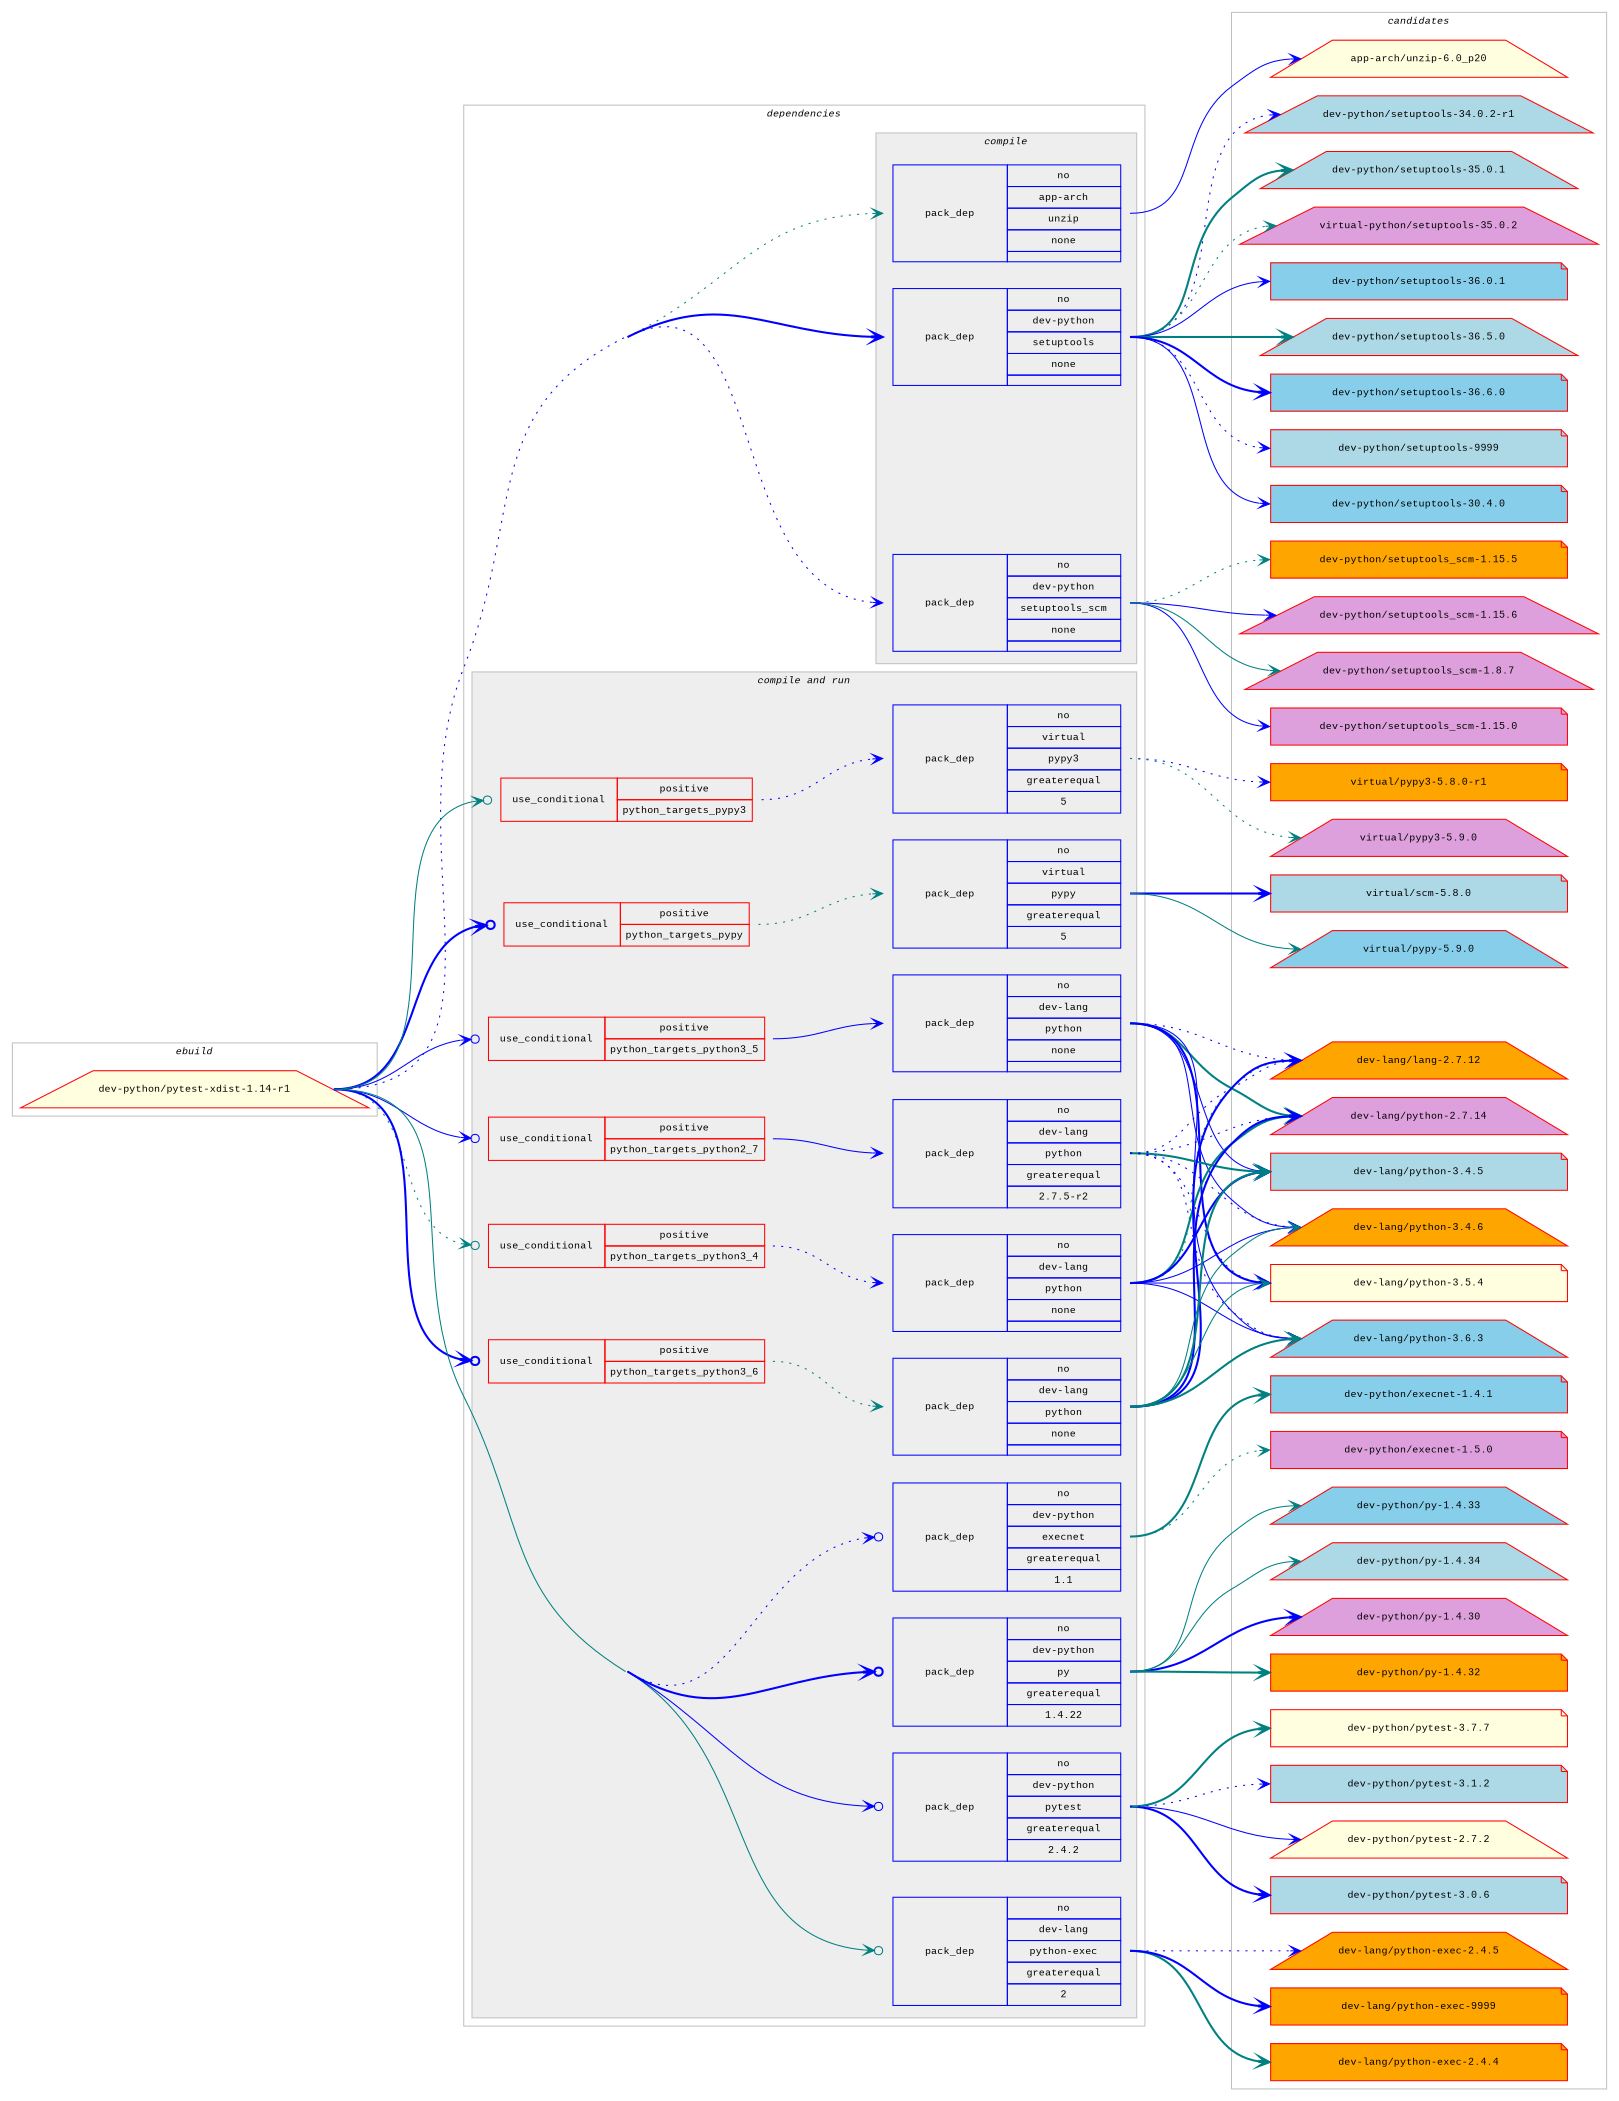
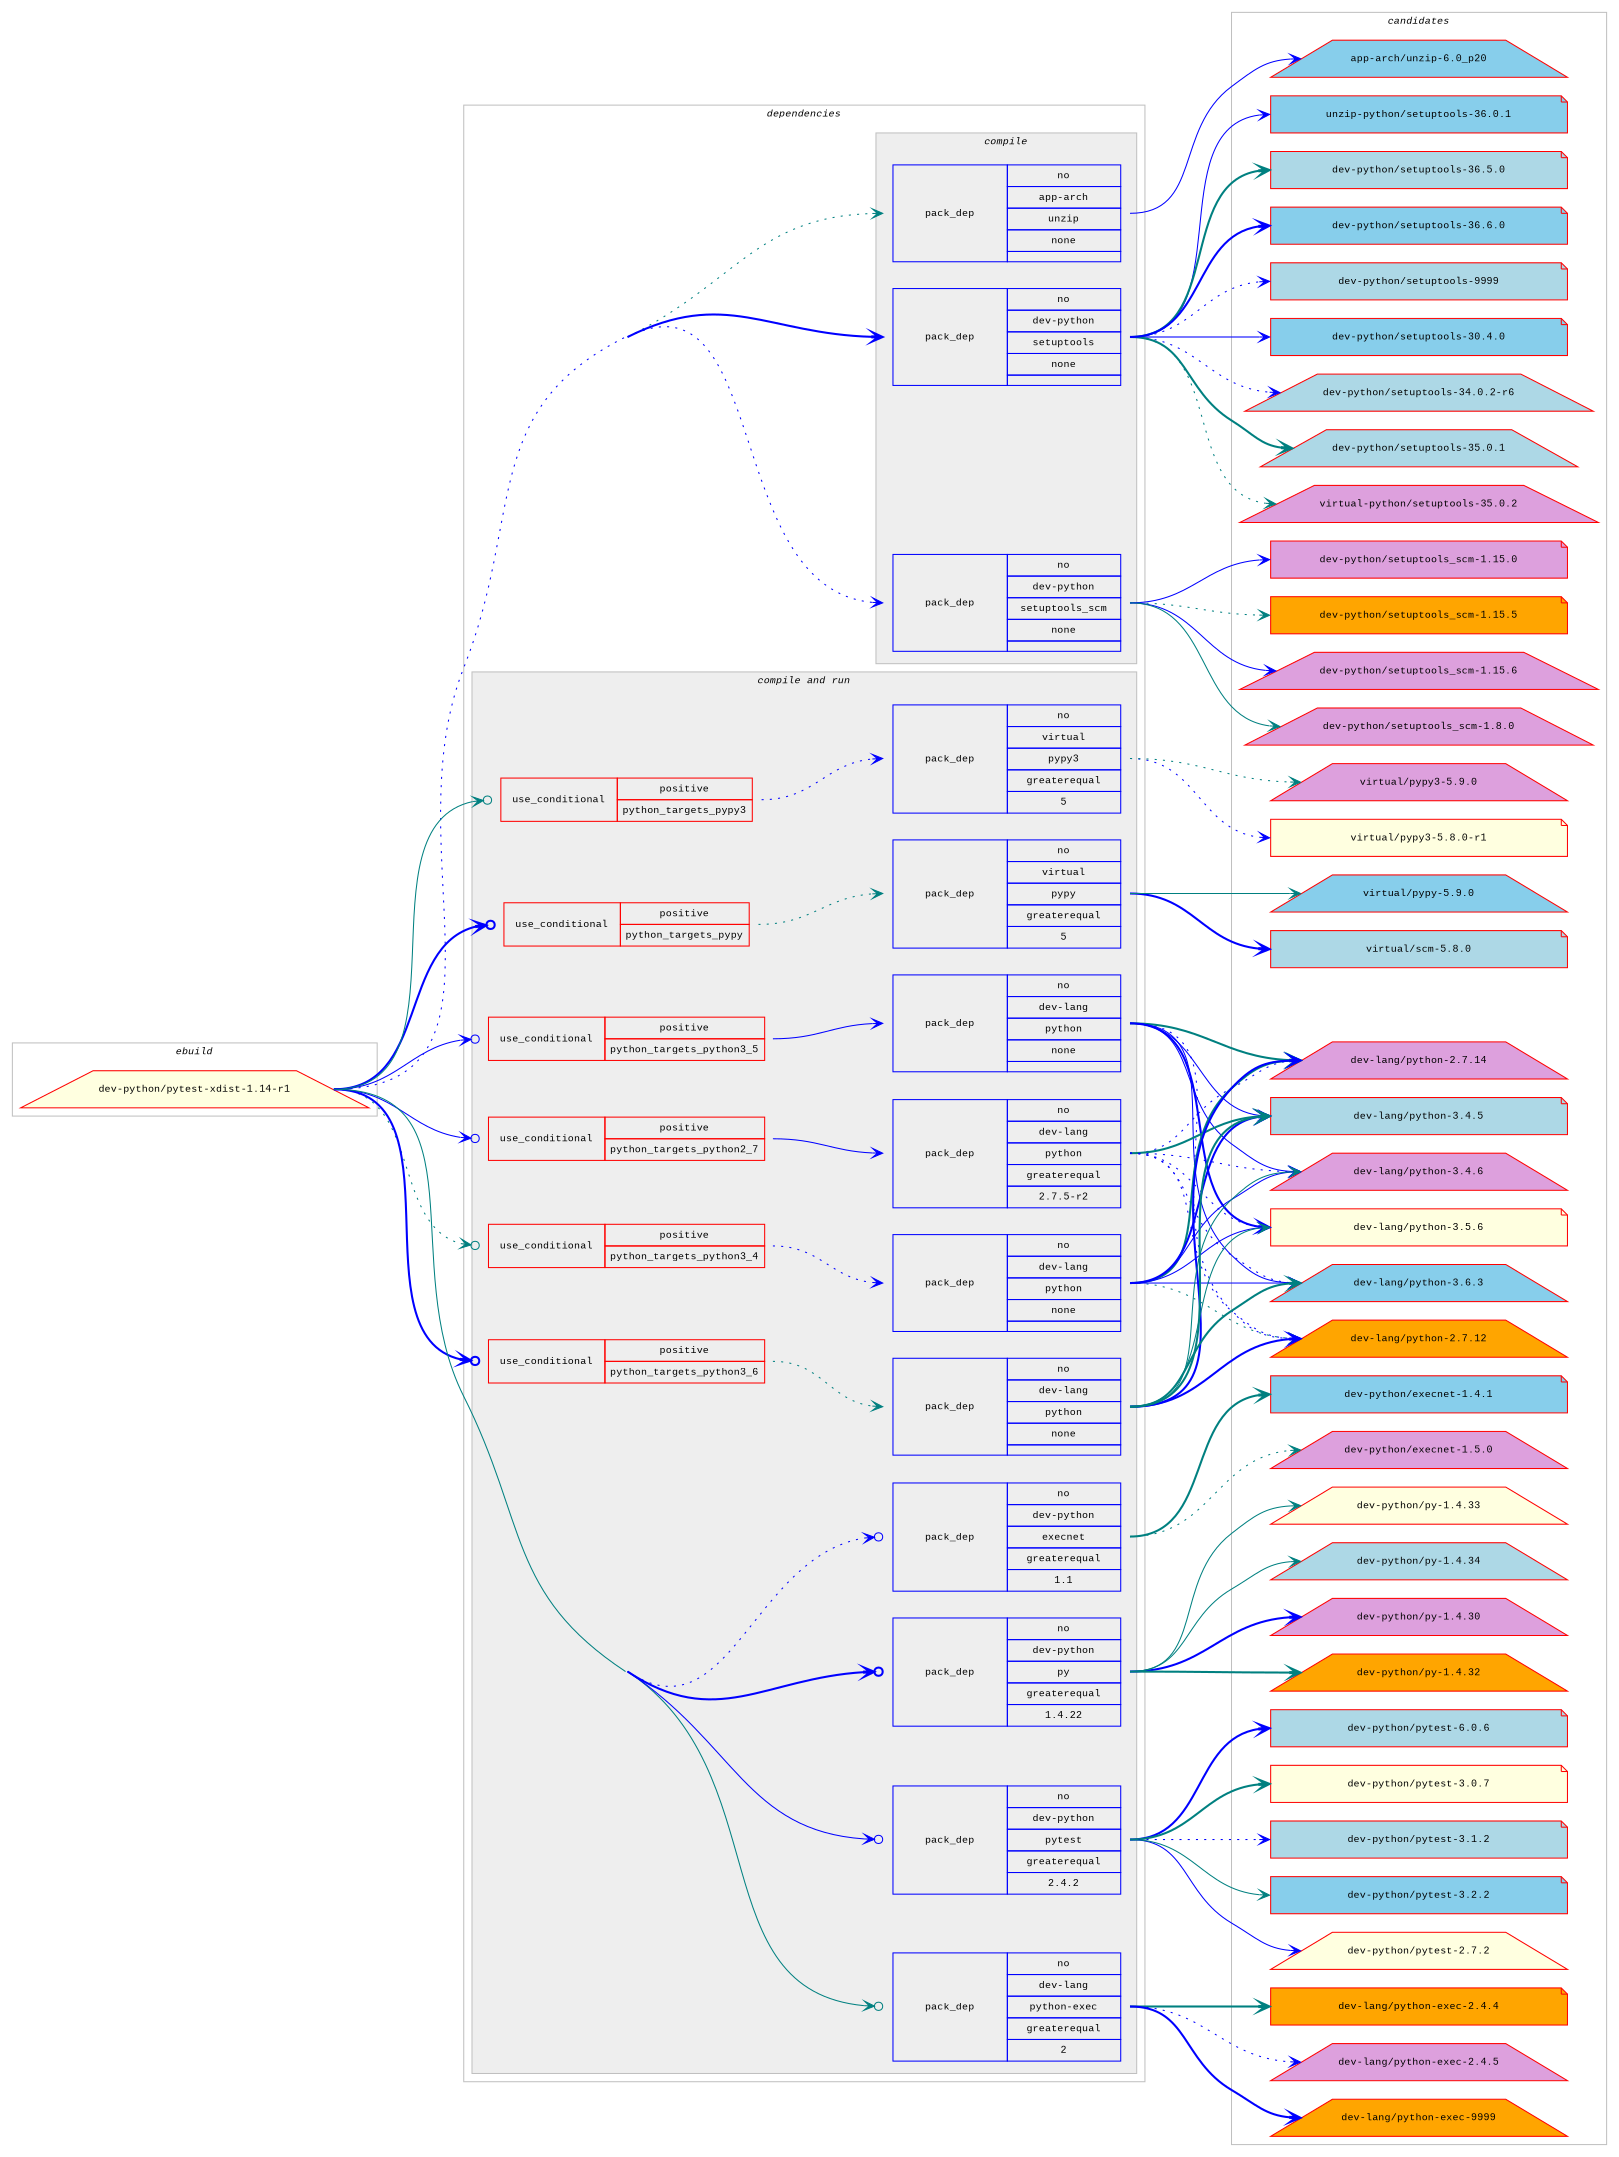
(1419, 59) -> (1419, 59)
(1419, 114) -> (1419, 393)
(1419, 281) -> (1419, 114)
(1419, 337) -> (1419, 170)
(1419, 671) -> (1419, 727)
(1419, 782) -> (1419, 838)
(1419, 1060) -> (1419, 1339)
(1419, 1227) -> (1419, 1172)
(1419, 1283) -> (1419, 1227)
(1419, 1450) -> (1419, 1450)
(1419, 1506) -> (1419, 1506)
(1419, 1673) -> (1419, 1673)
(1419, 1728) -> (1419, 1784)
none -> (1419, 1895)
(1419, 1895) -> (1419, 1728)
(1419, 1951) -> (1419, 2062)
(1419, 2006) -> (1419, 2118)
